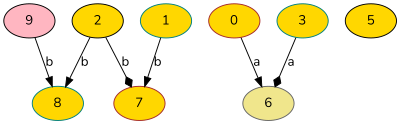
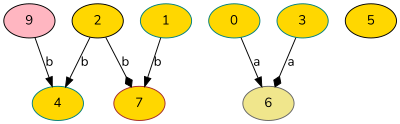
(234, 21) -> (234, 21)
(58, 103) -> (58, 103)
